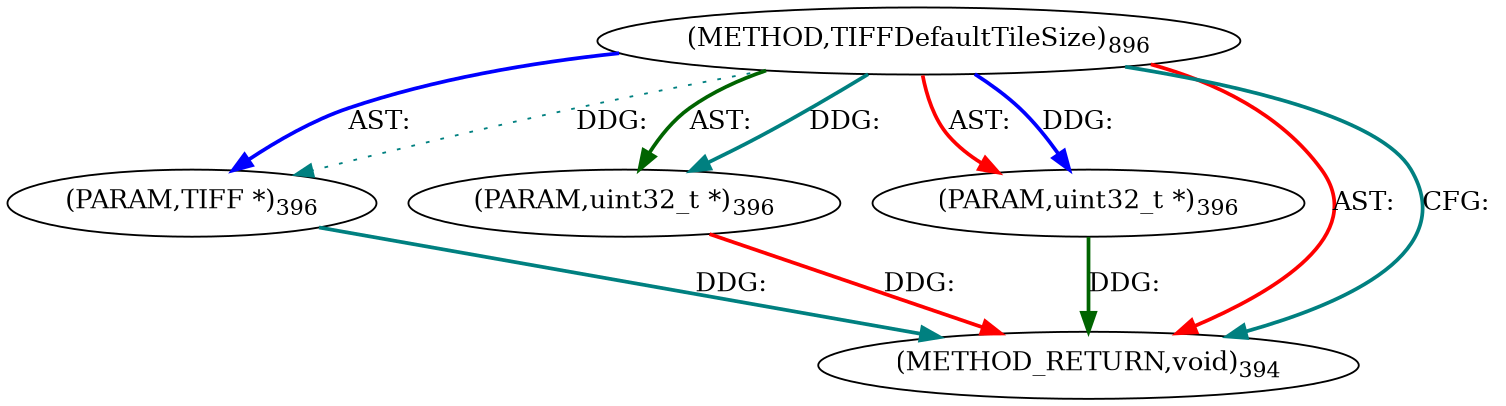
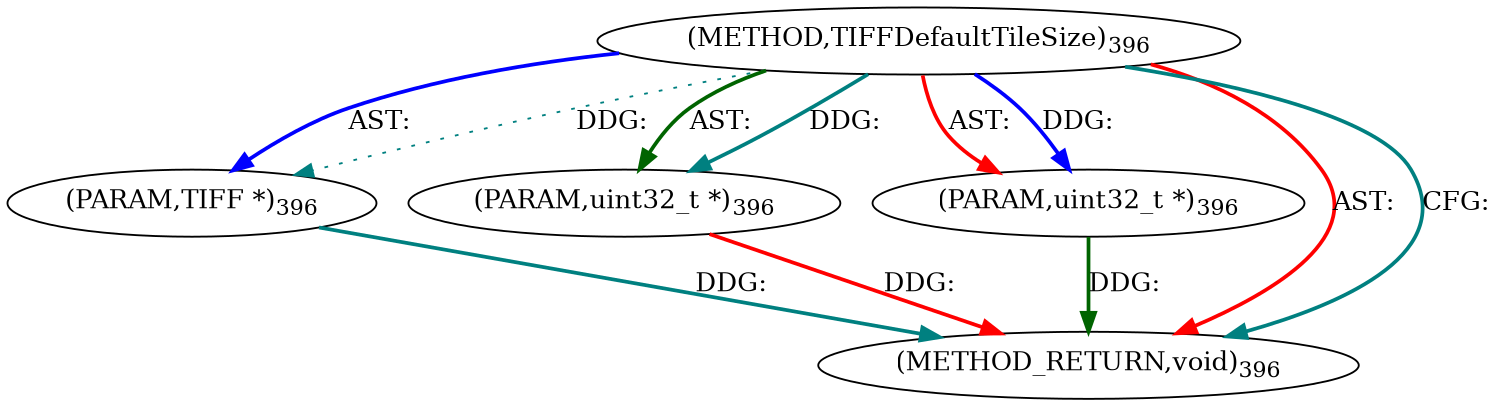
(1130, 38) -> (1130, 38)
(1260, 363) -> (1260, 363)
